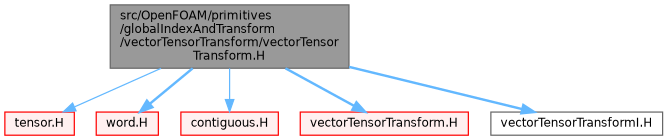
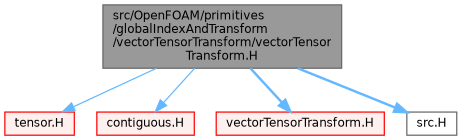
(127, 124) -> none
(577, 124) -> (432, 124)
